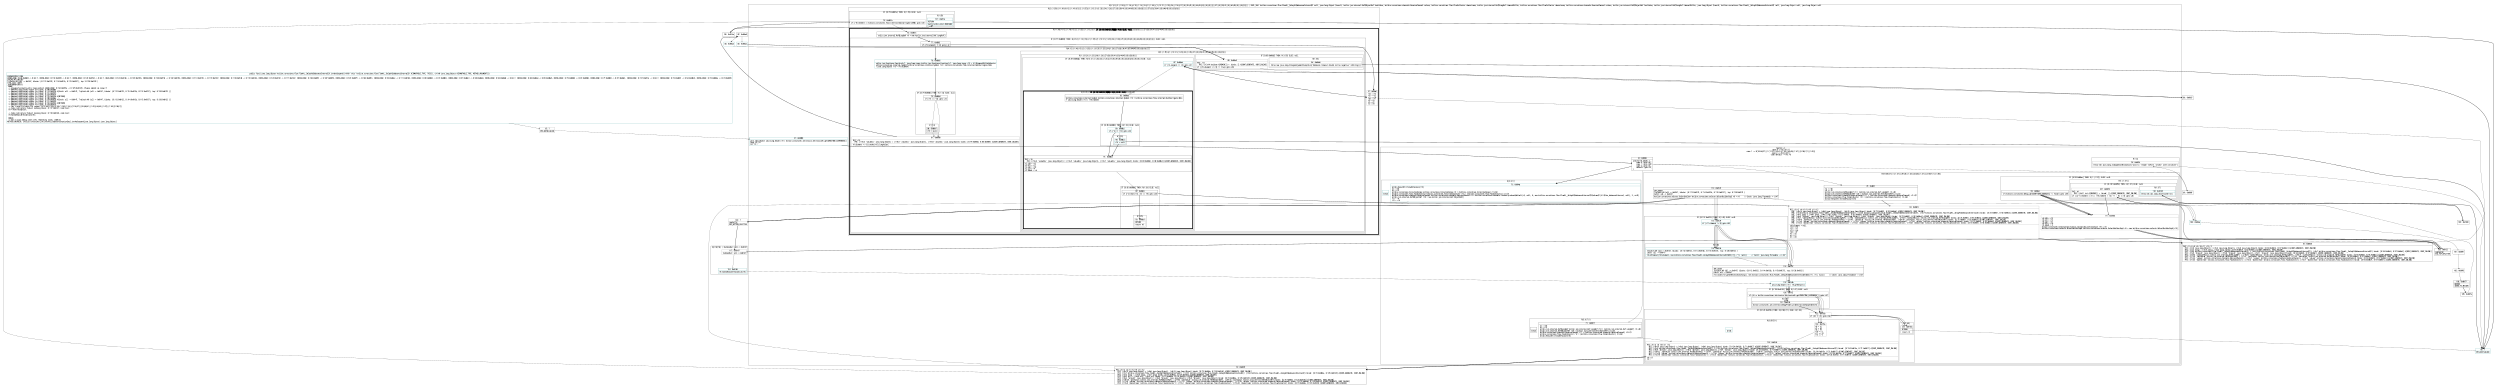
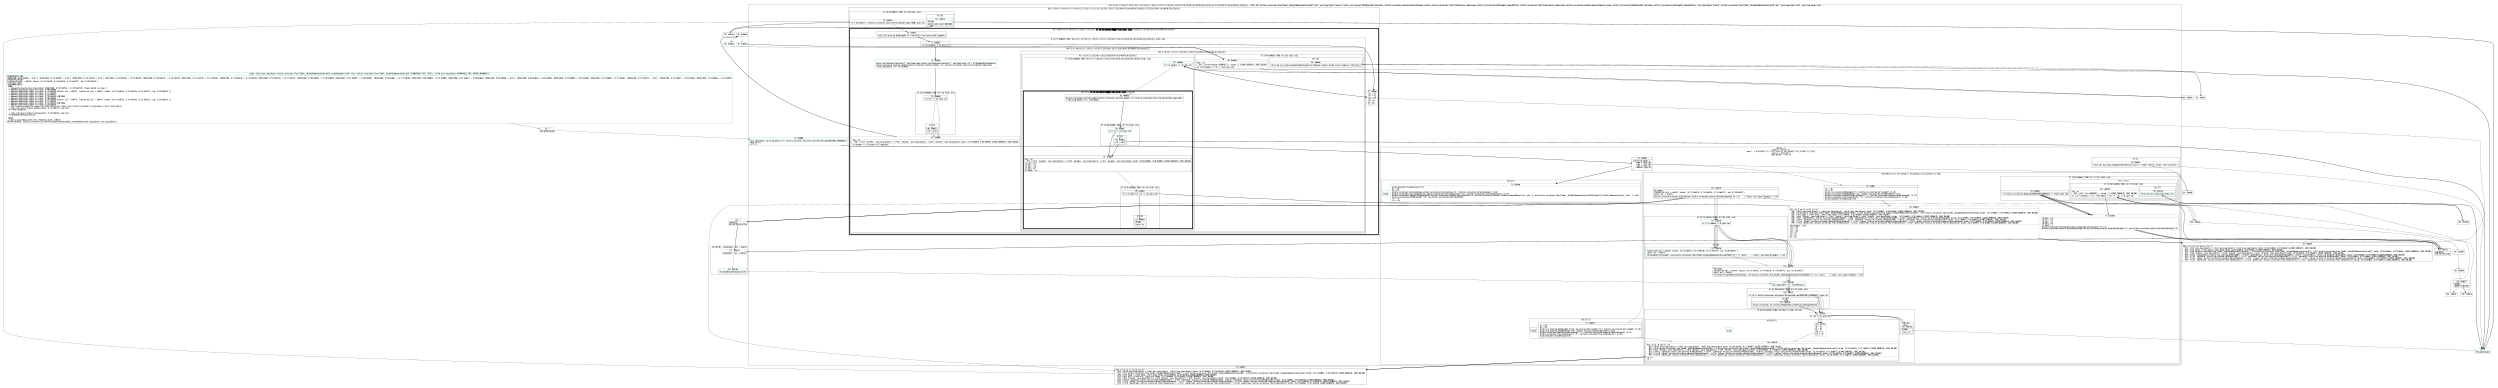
none -> (2201, 98)
(2157, 194) -> (2158, 194)
none -> (2451, 294)
